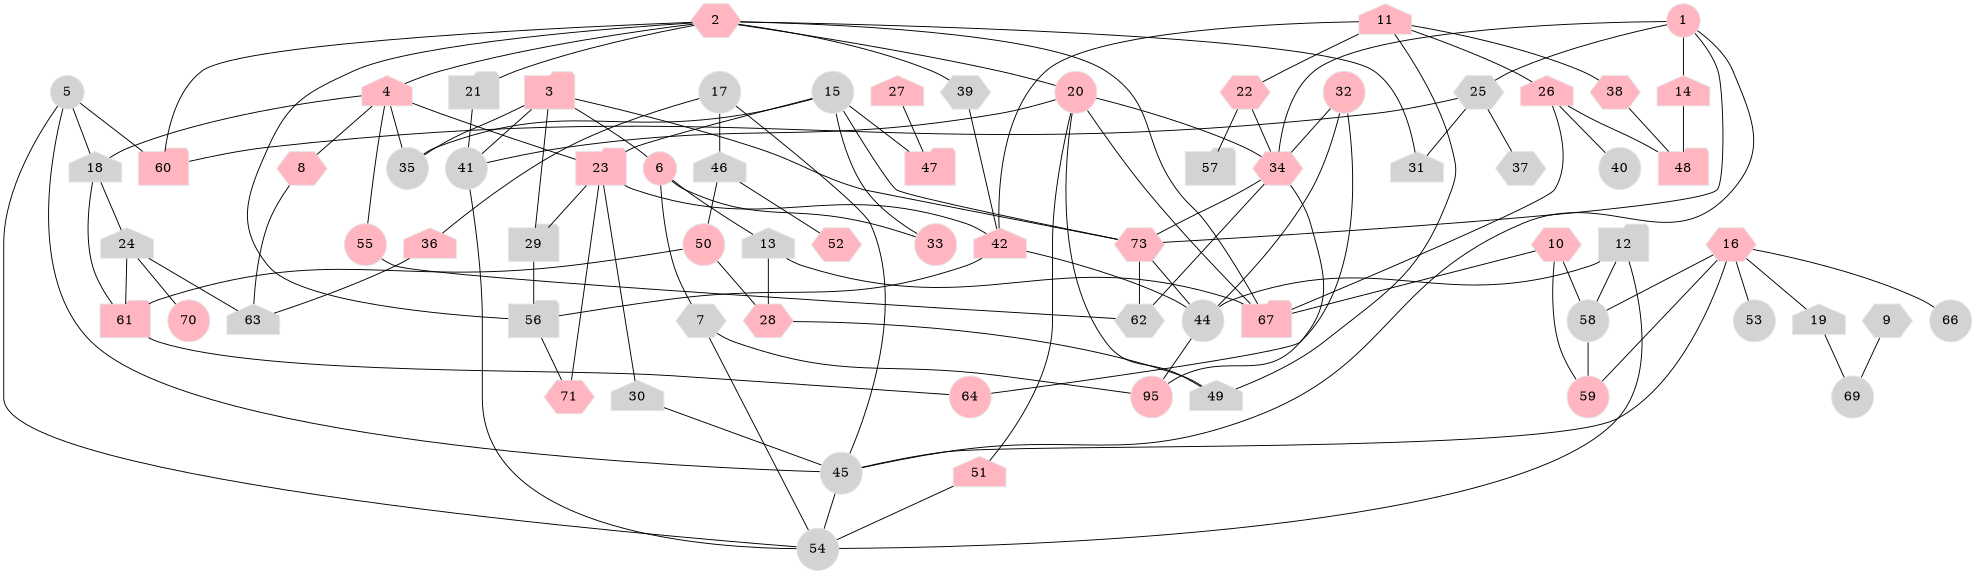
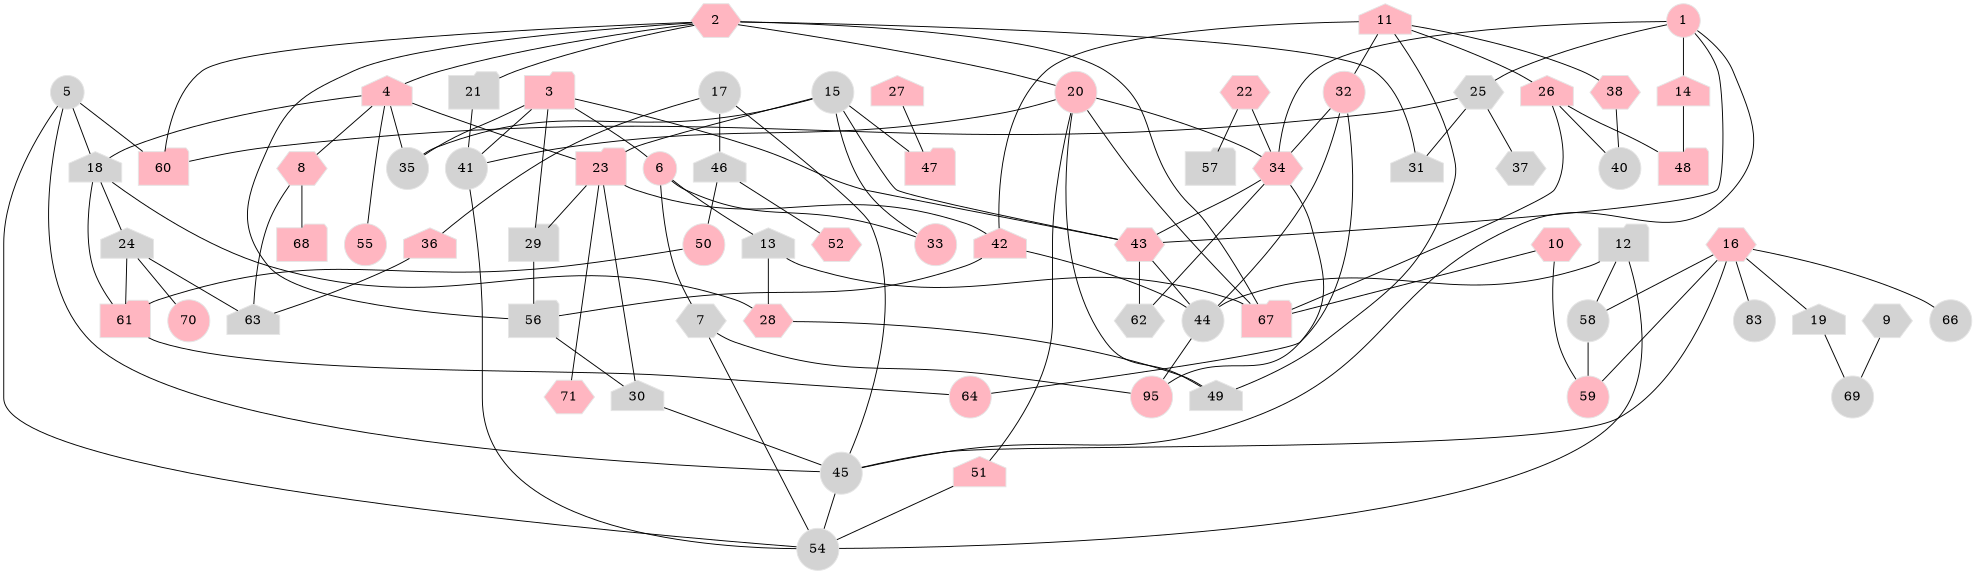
(1306, 60) -> (1365, 56)
(966, 92) -> none
(1649, 130) -> (1617, 124)
none -> (302, 245)
(1139, 245) -> (1139, 245)
(1572, 281) -> none
(736, 283) -> (423, 287)
(784, 298) -> none
(1754, 321) -> (1754, 321)
(551, 359) -> (590, 362)
